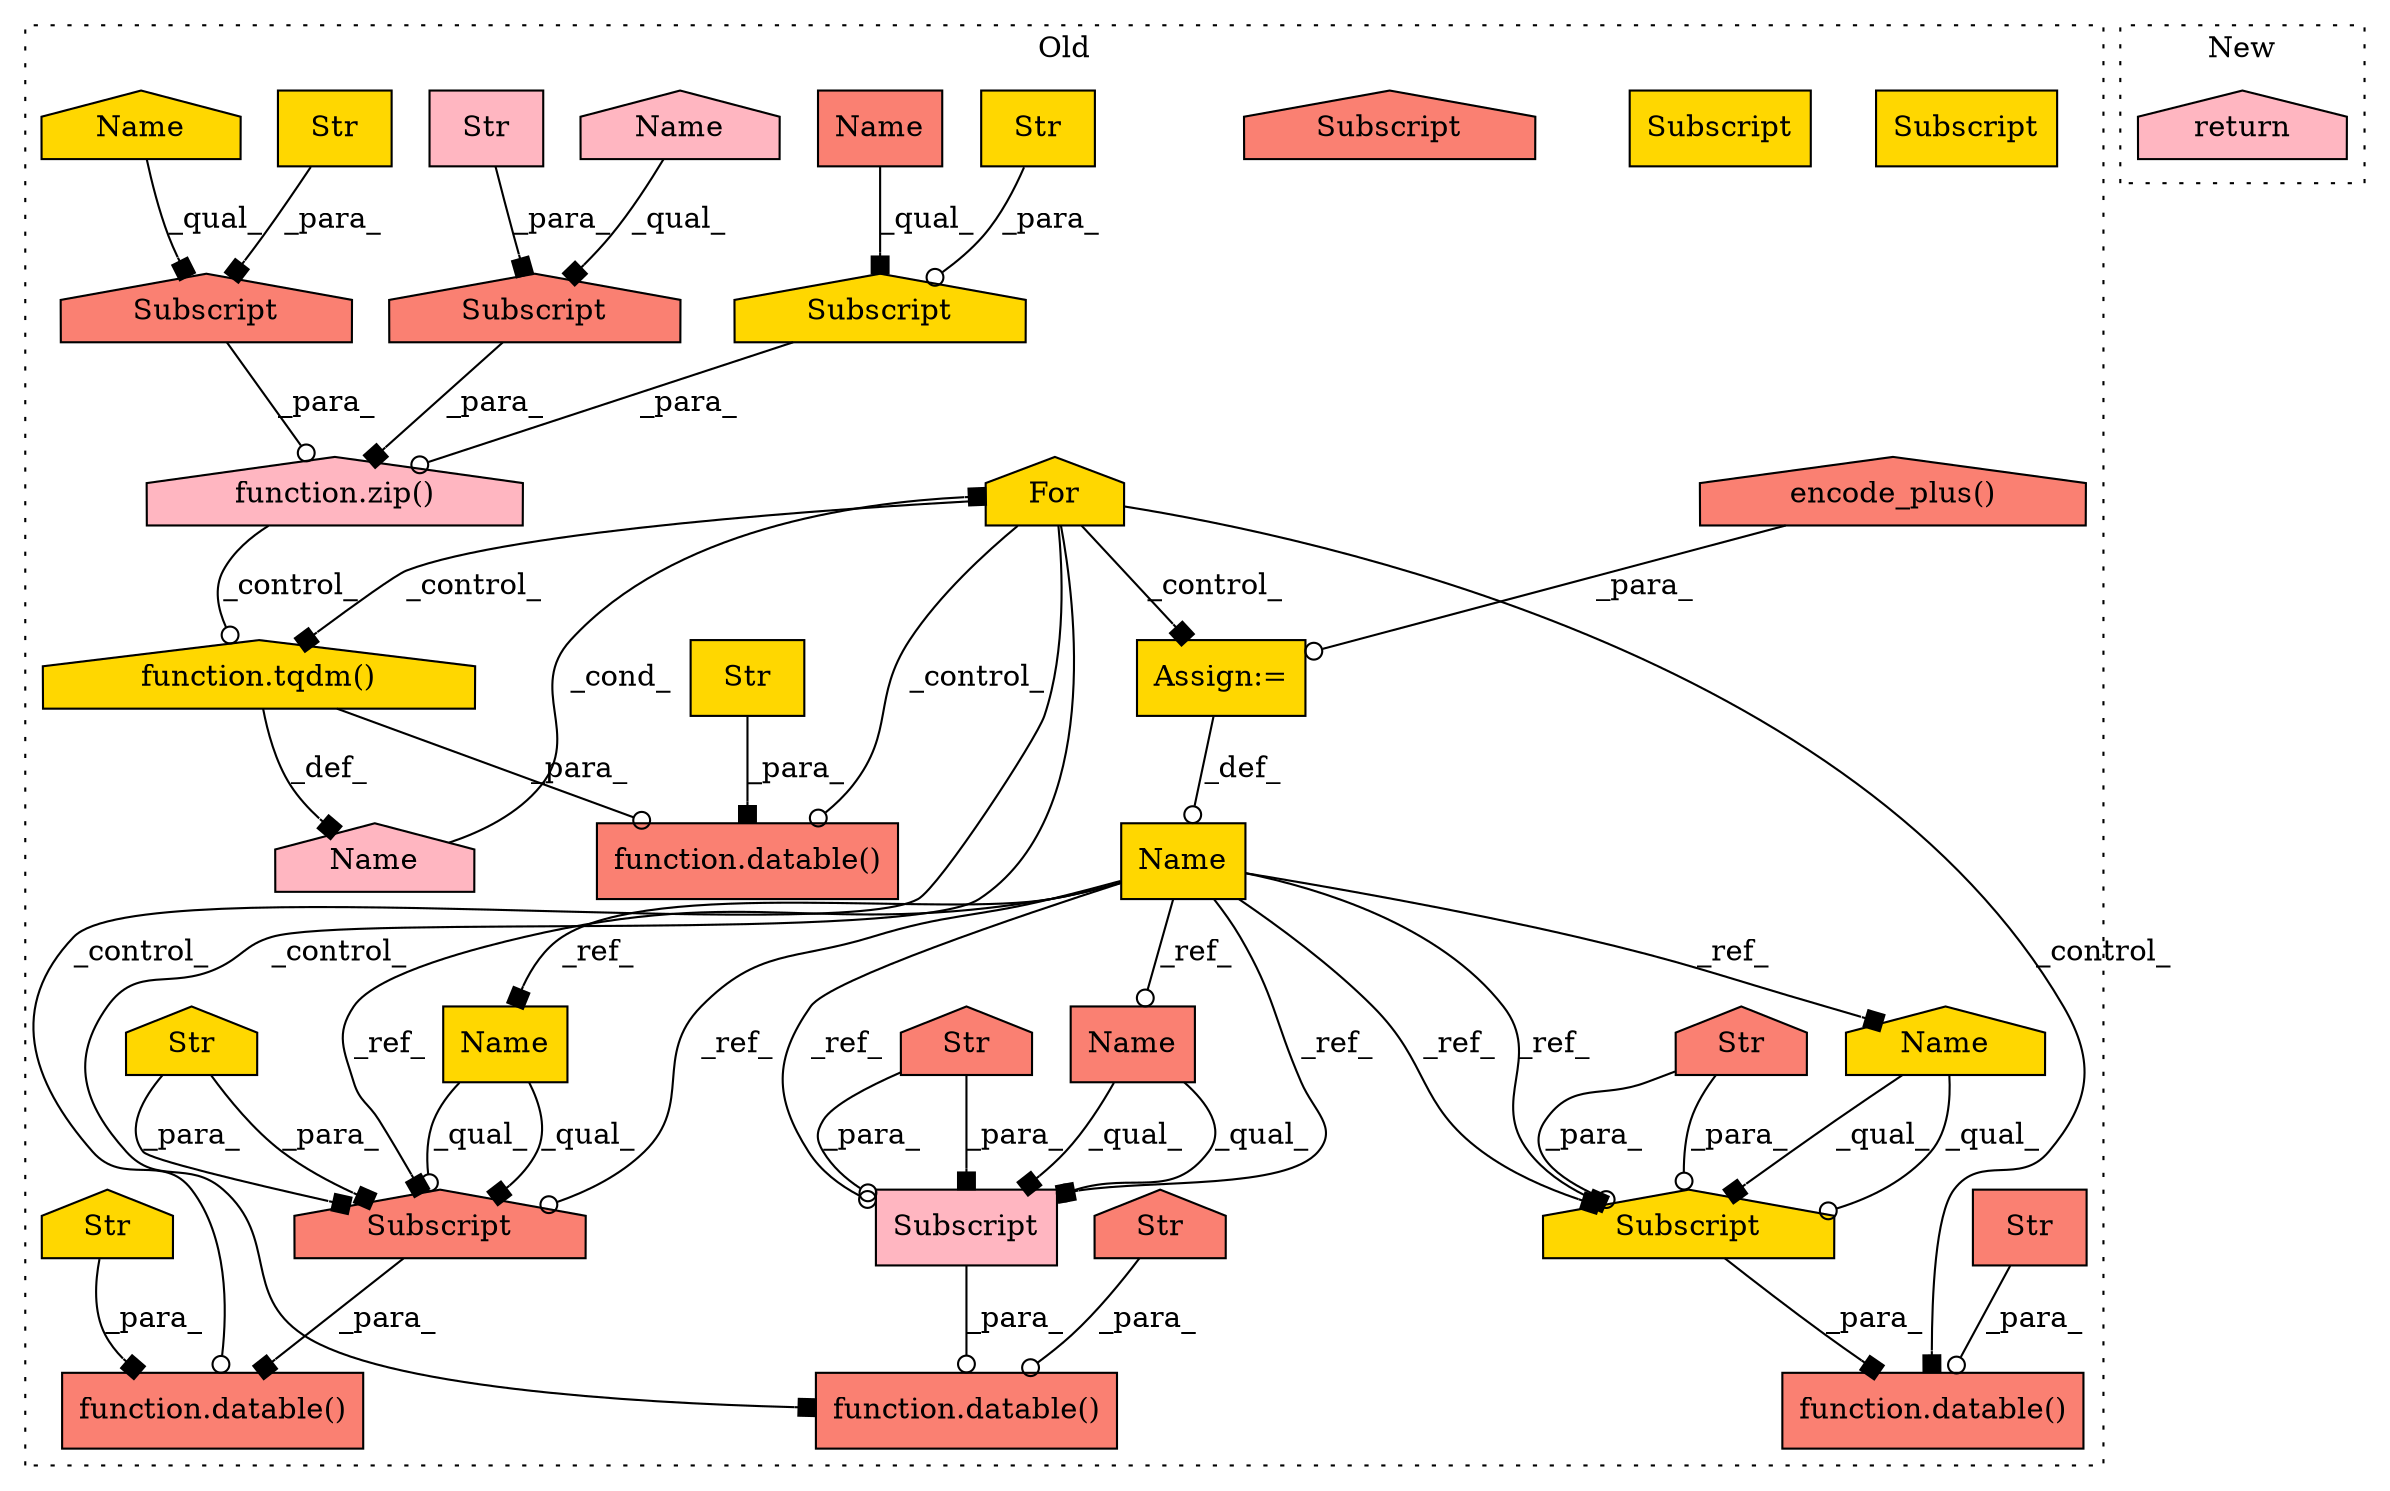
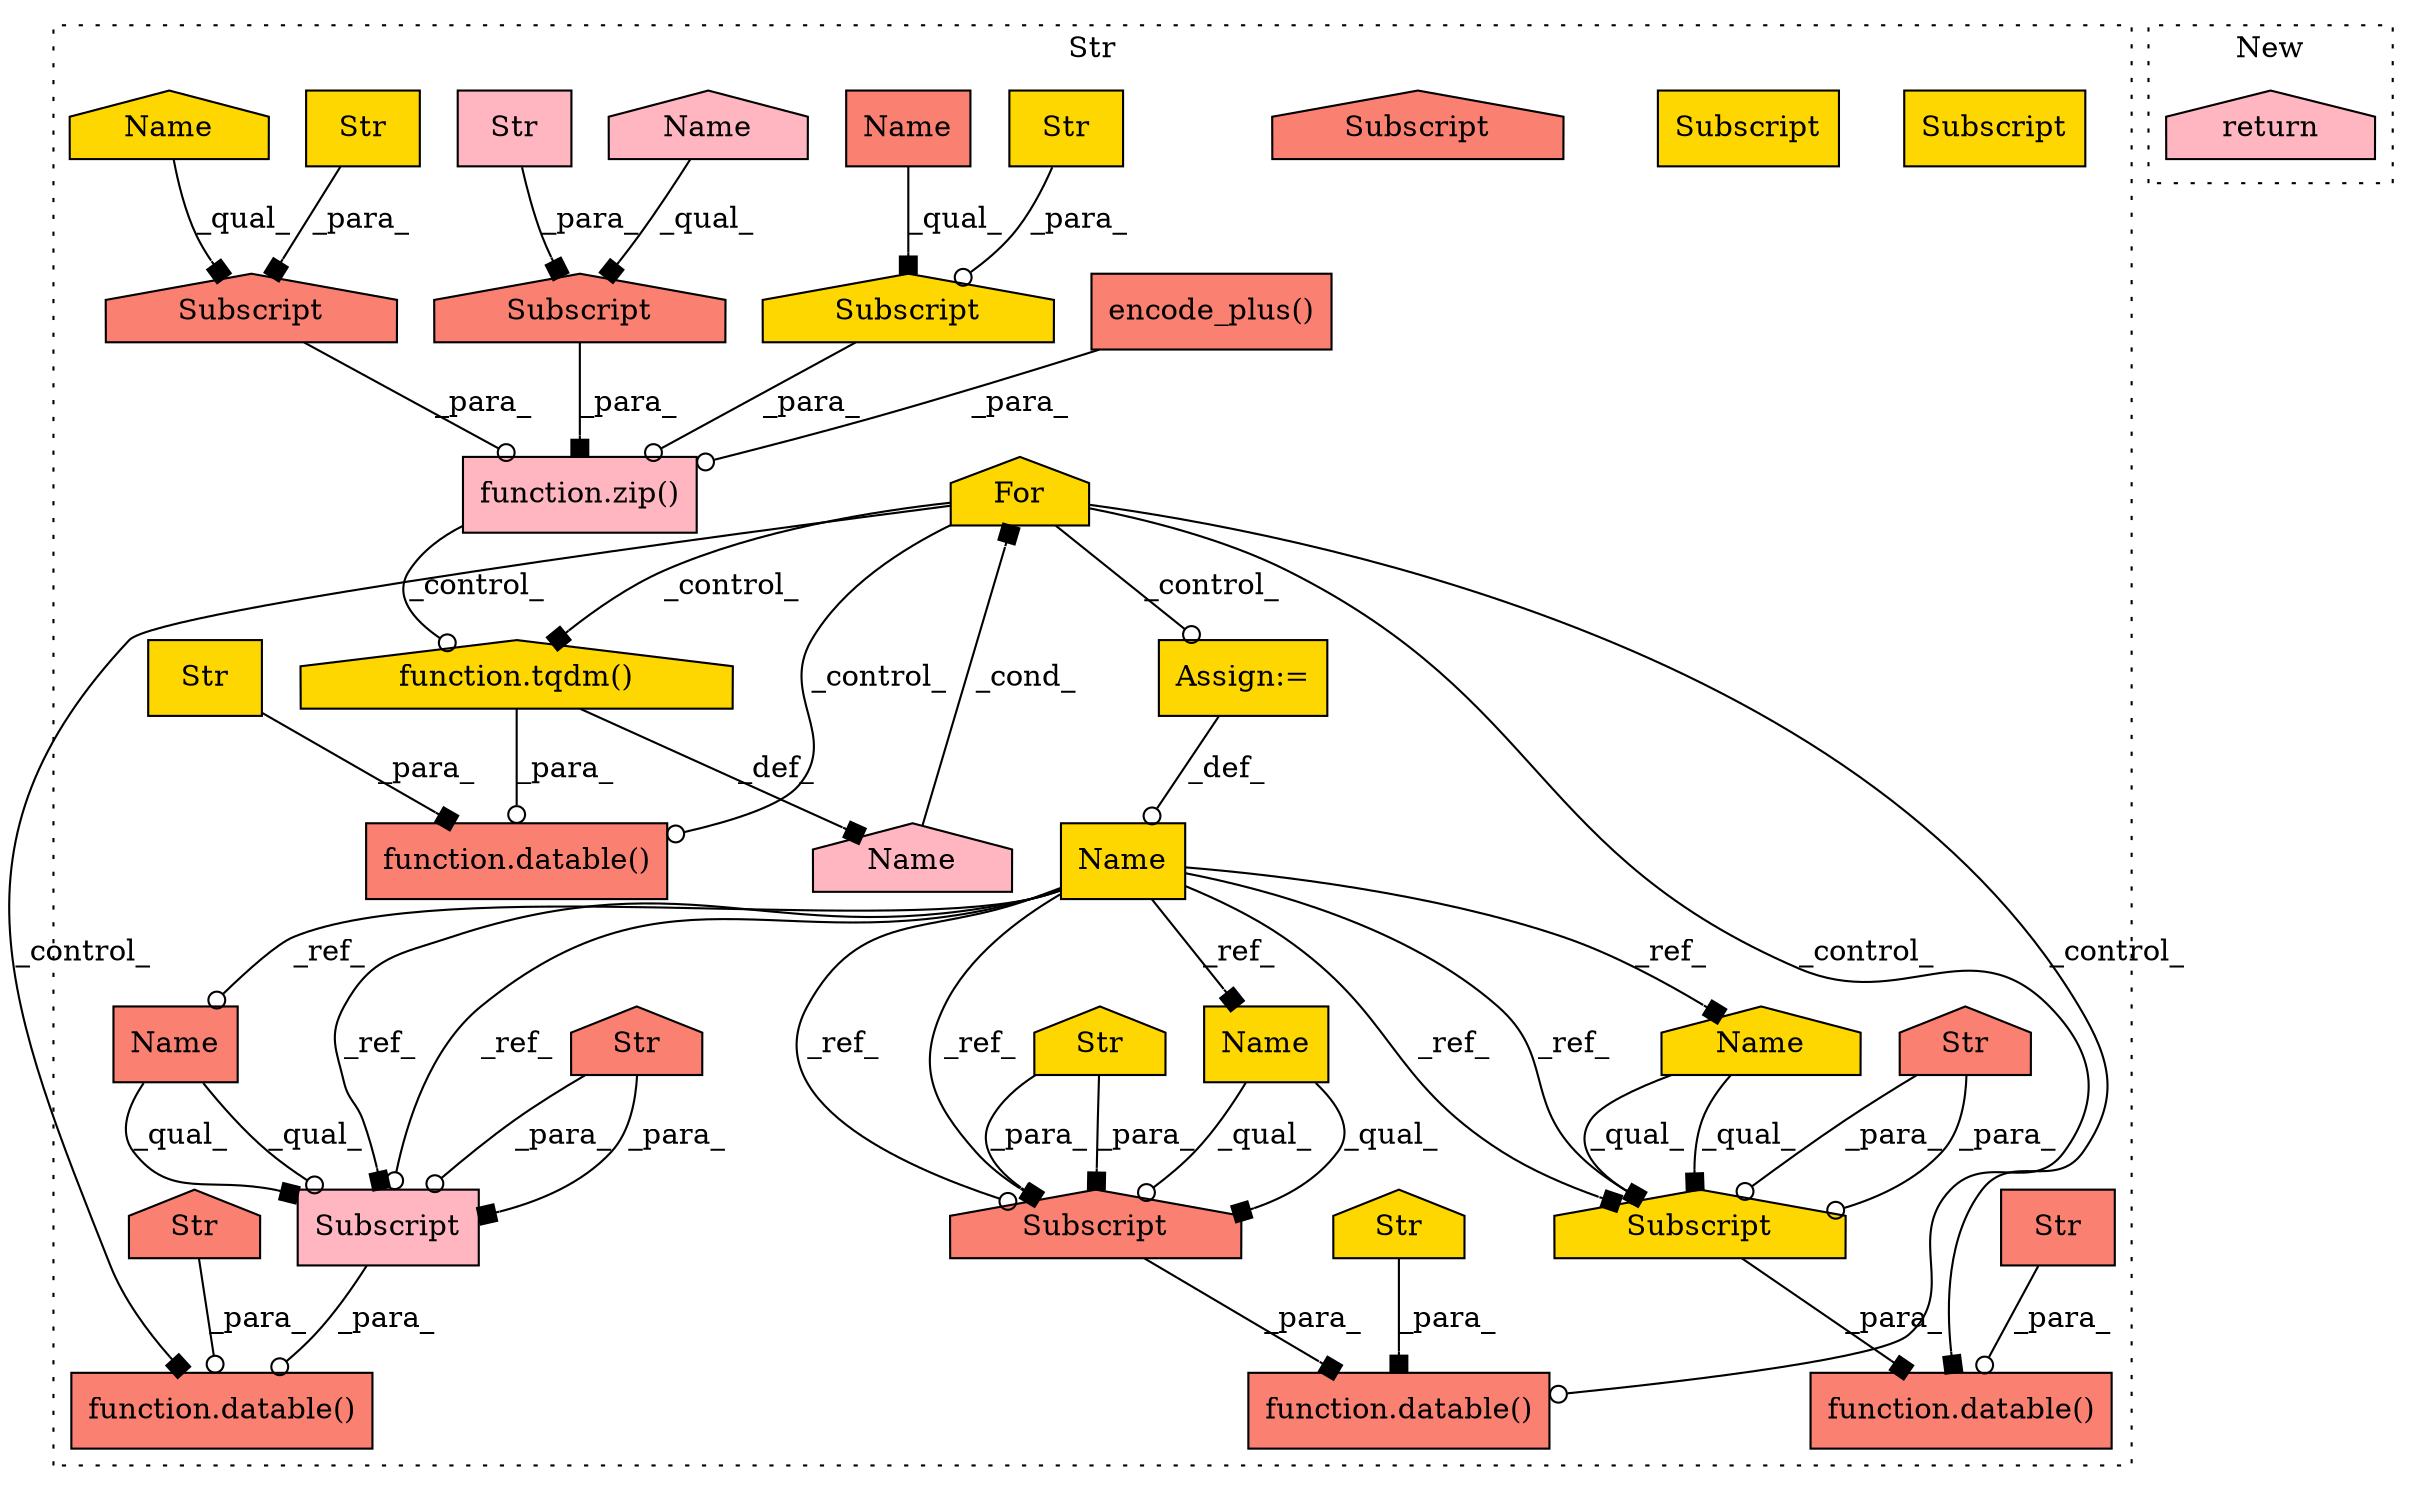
(1064, 49) -> (1093, 49)
(335, 495) -> (580, 495)
(1893, 495) -> (1212, 312)
(1127, 575) -> (1120, 577)
(1554, 587) -> (908, 408)
